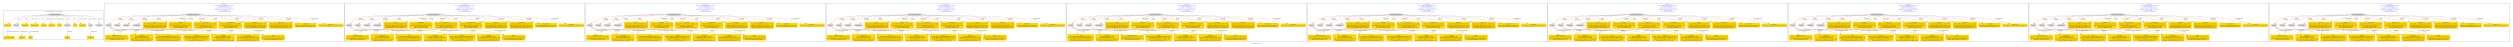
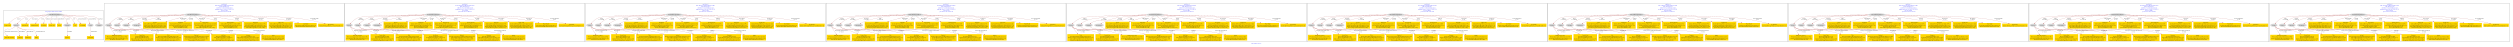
none -> (20, 38)
